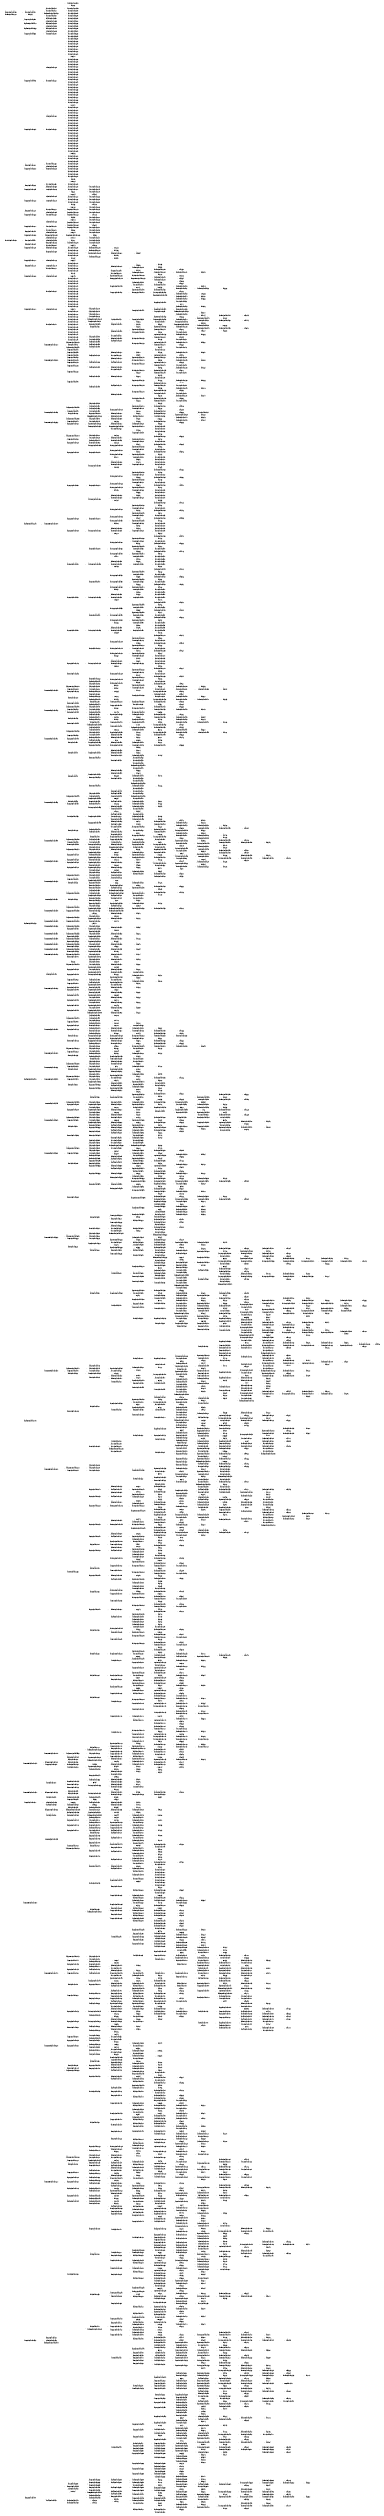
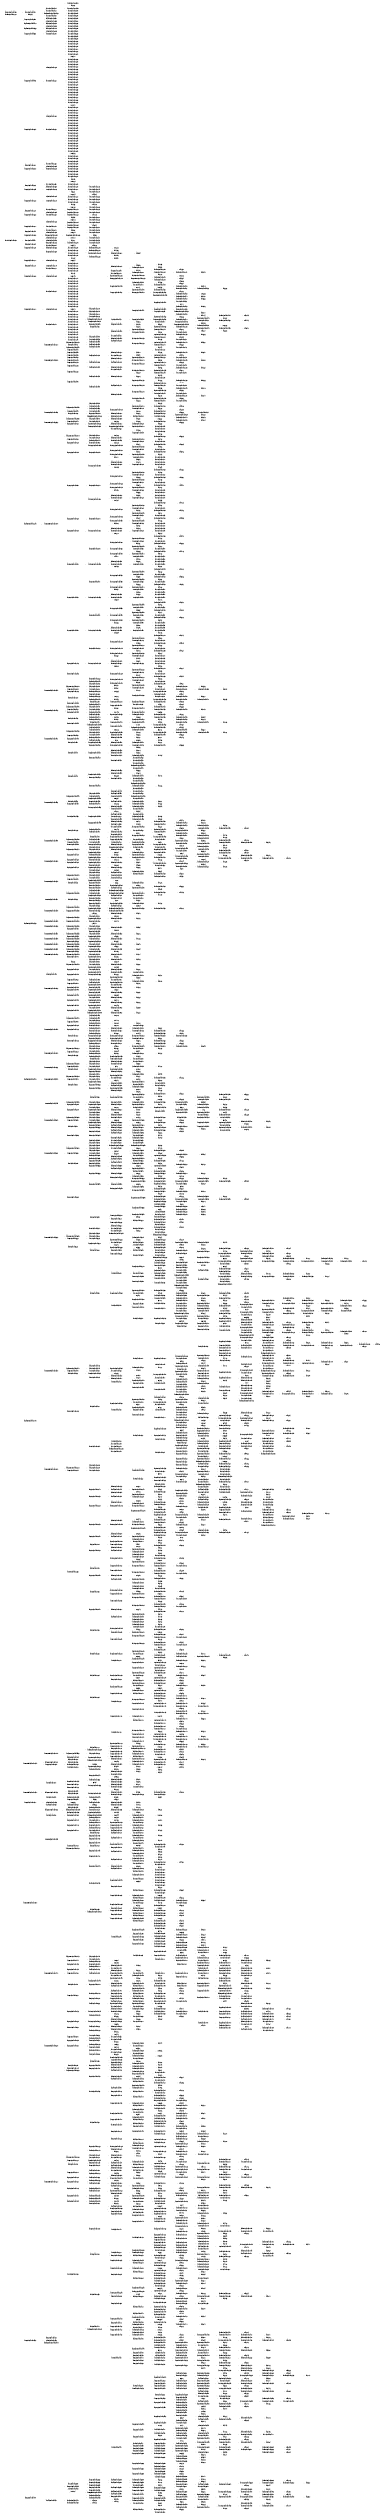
(289, 2384) -> (289, 2384)
